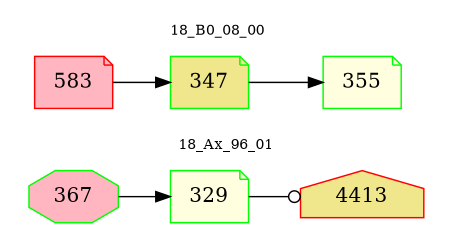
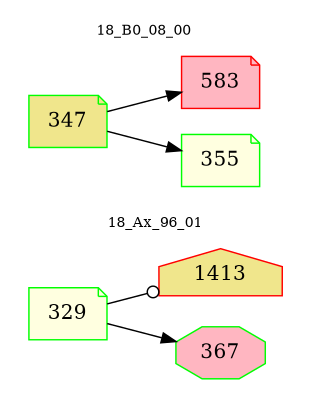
(134, 82) -> (137, 104)
(137, 197) -> (135, 331)
(362, 197) -> (221, 275)
